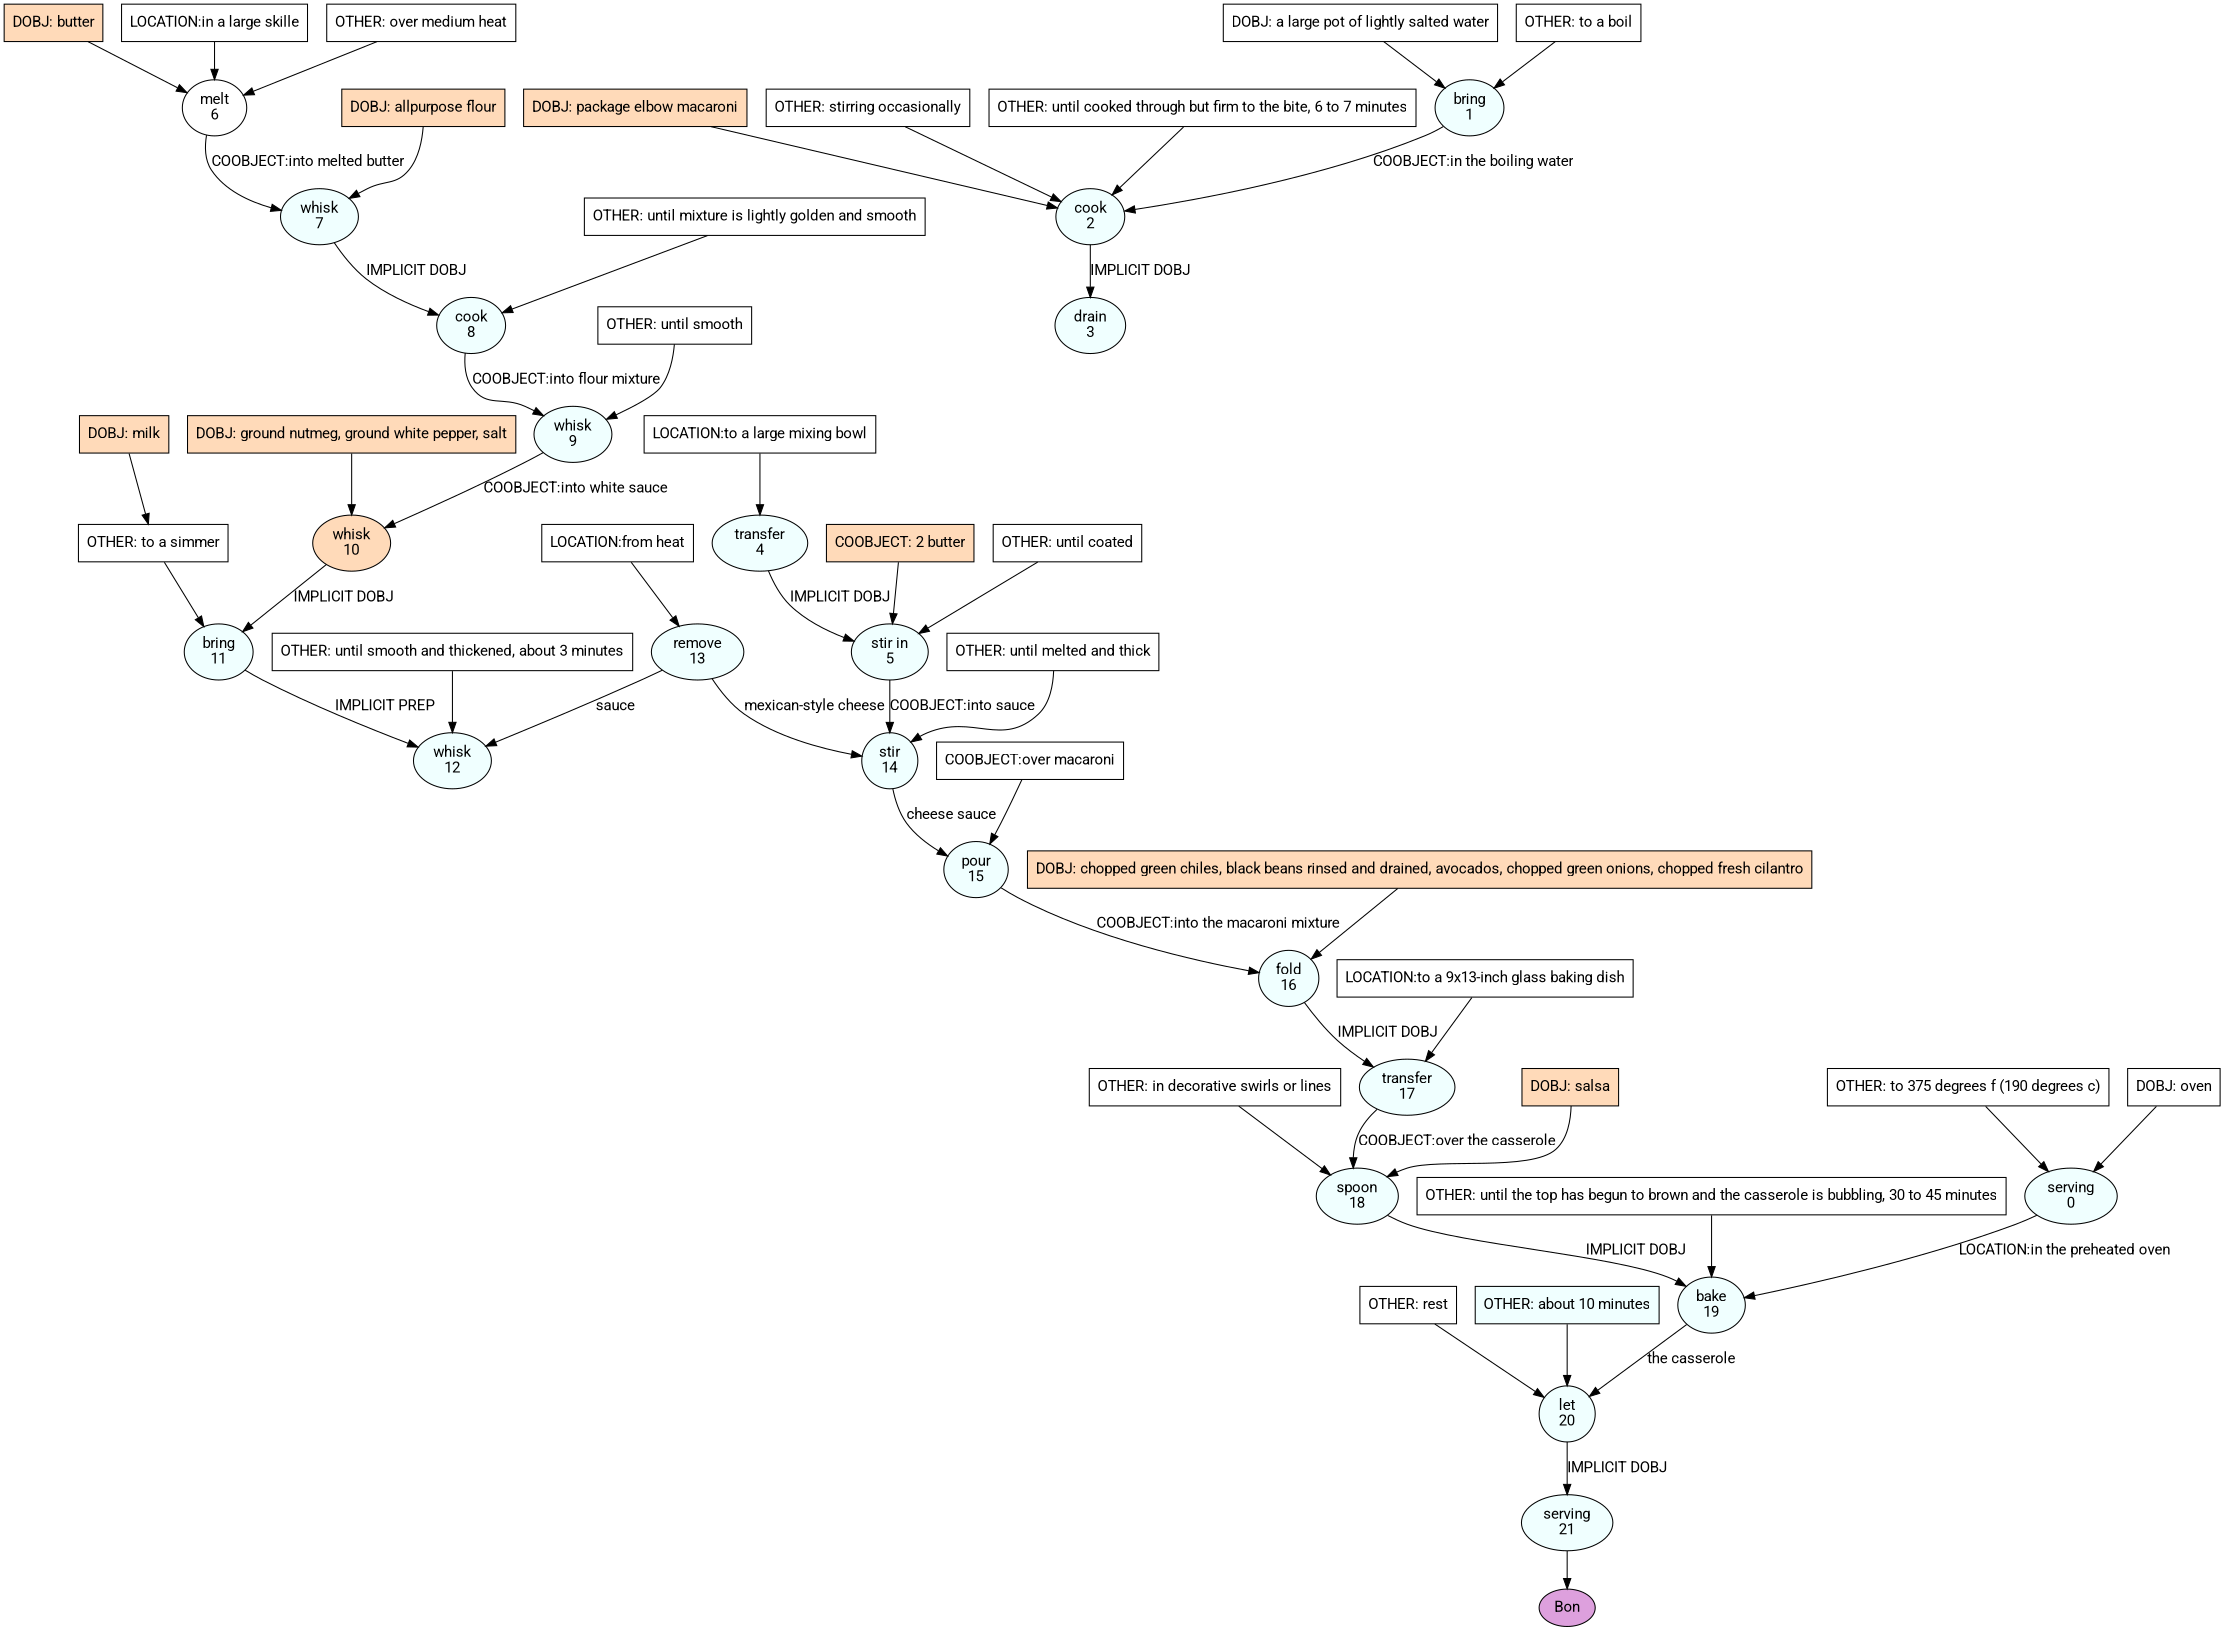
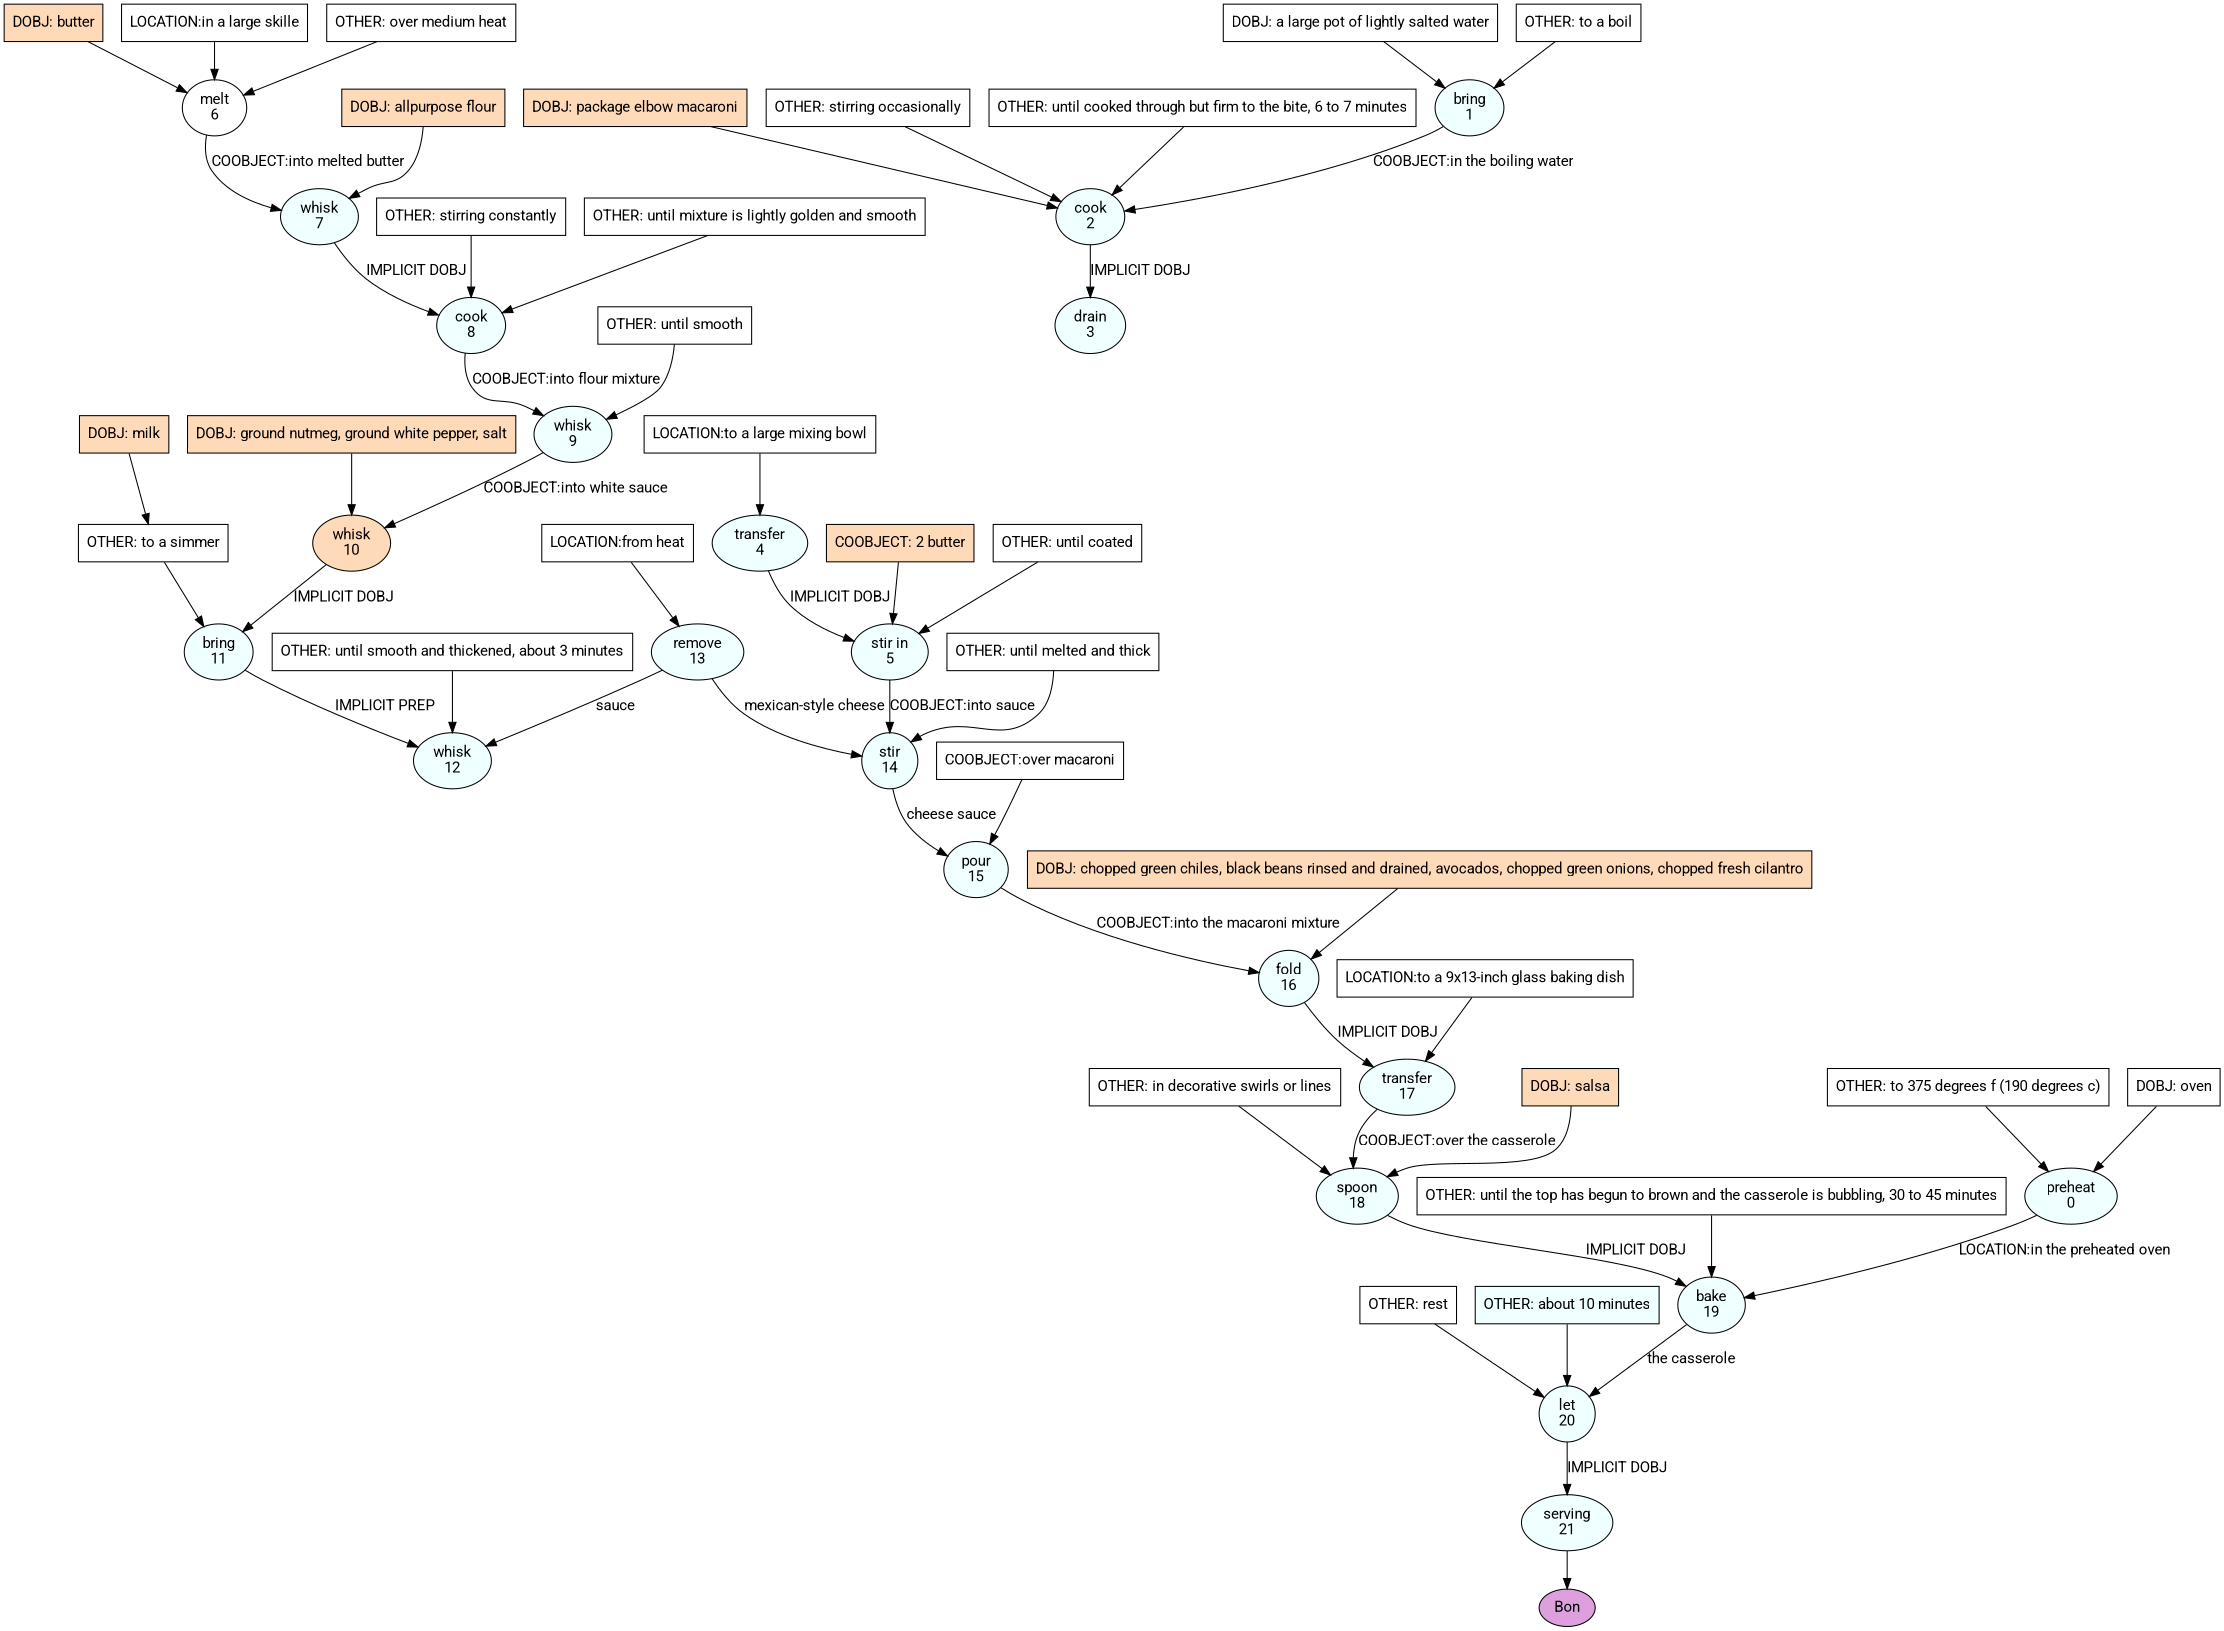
none -> (471, 217)
(2071, 1196) -> (2071, 1196)
